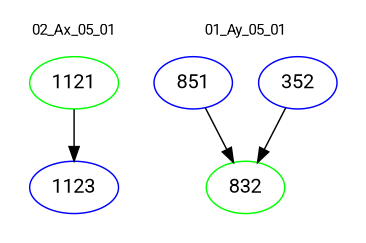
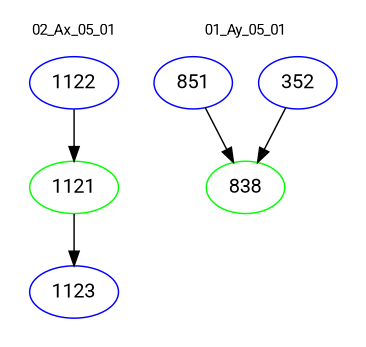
none -> (74, 83)
(246, 187) -> (246, 187)
